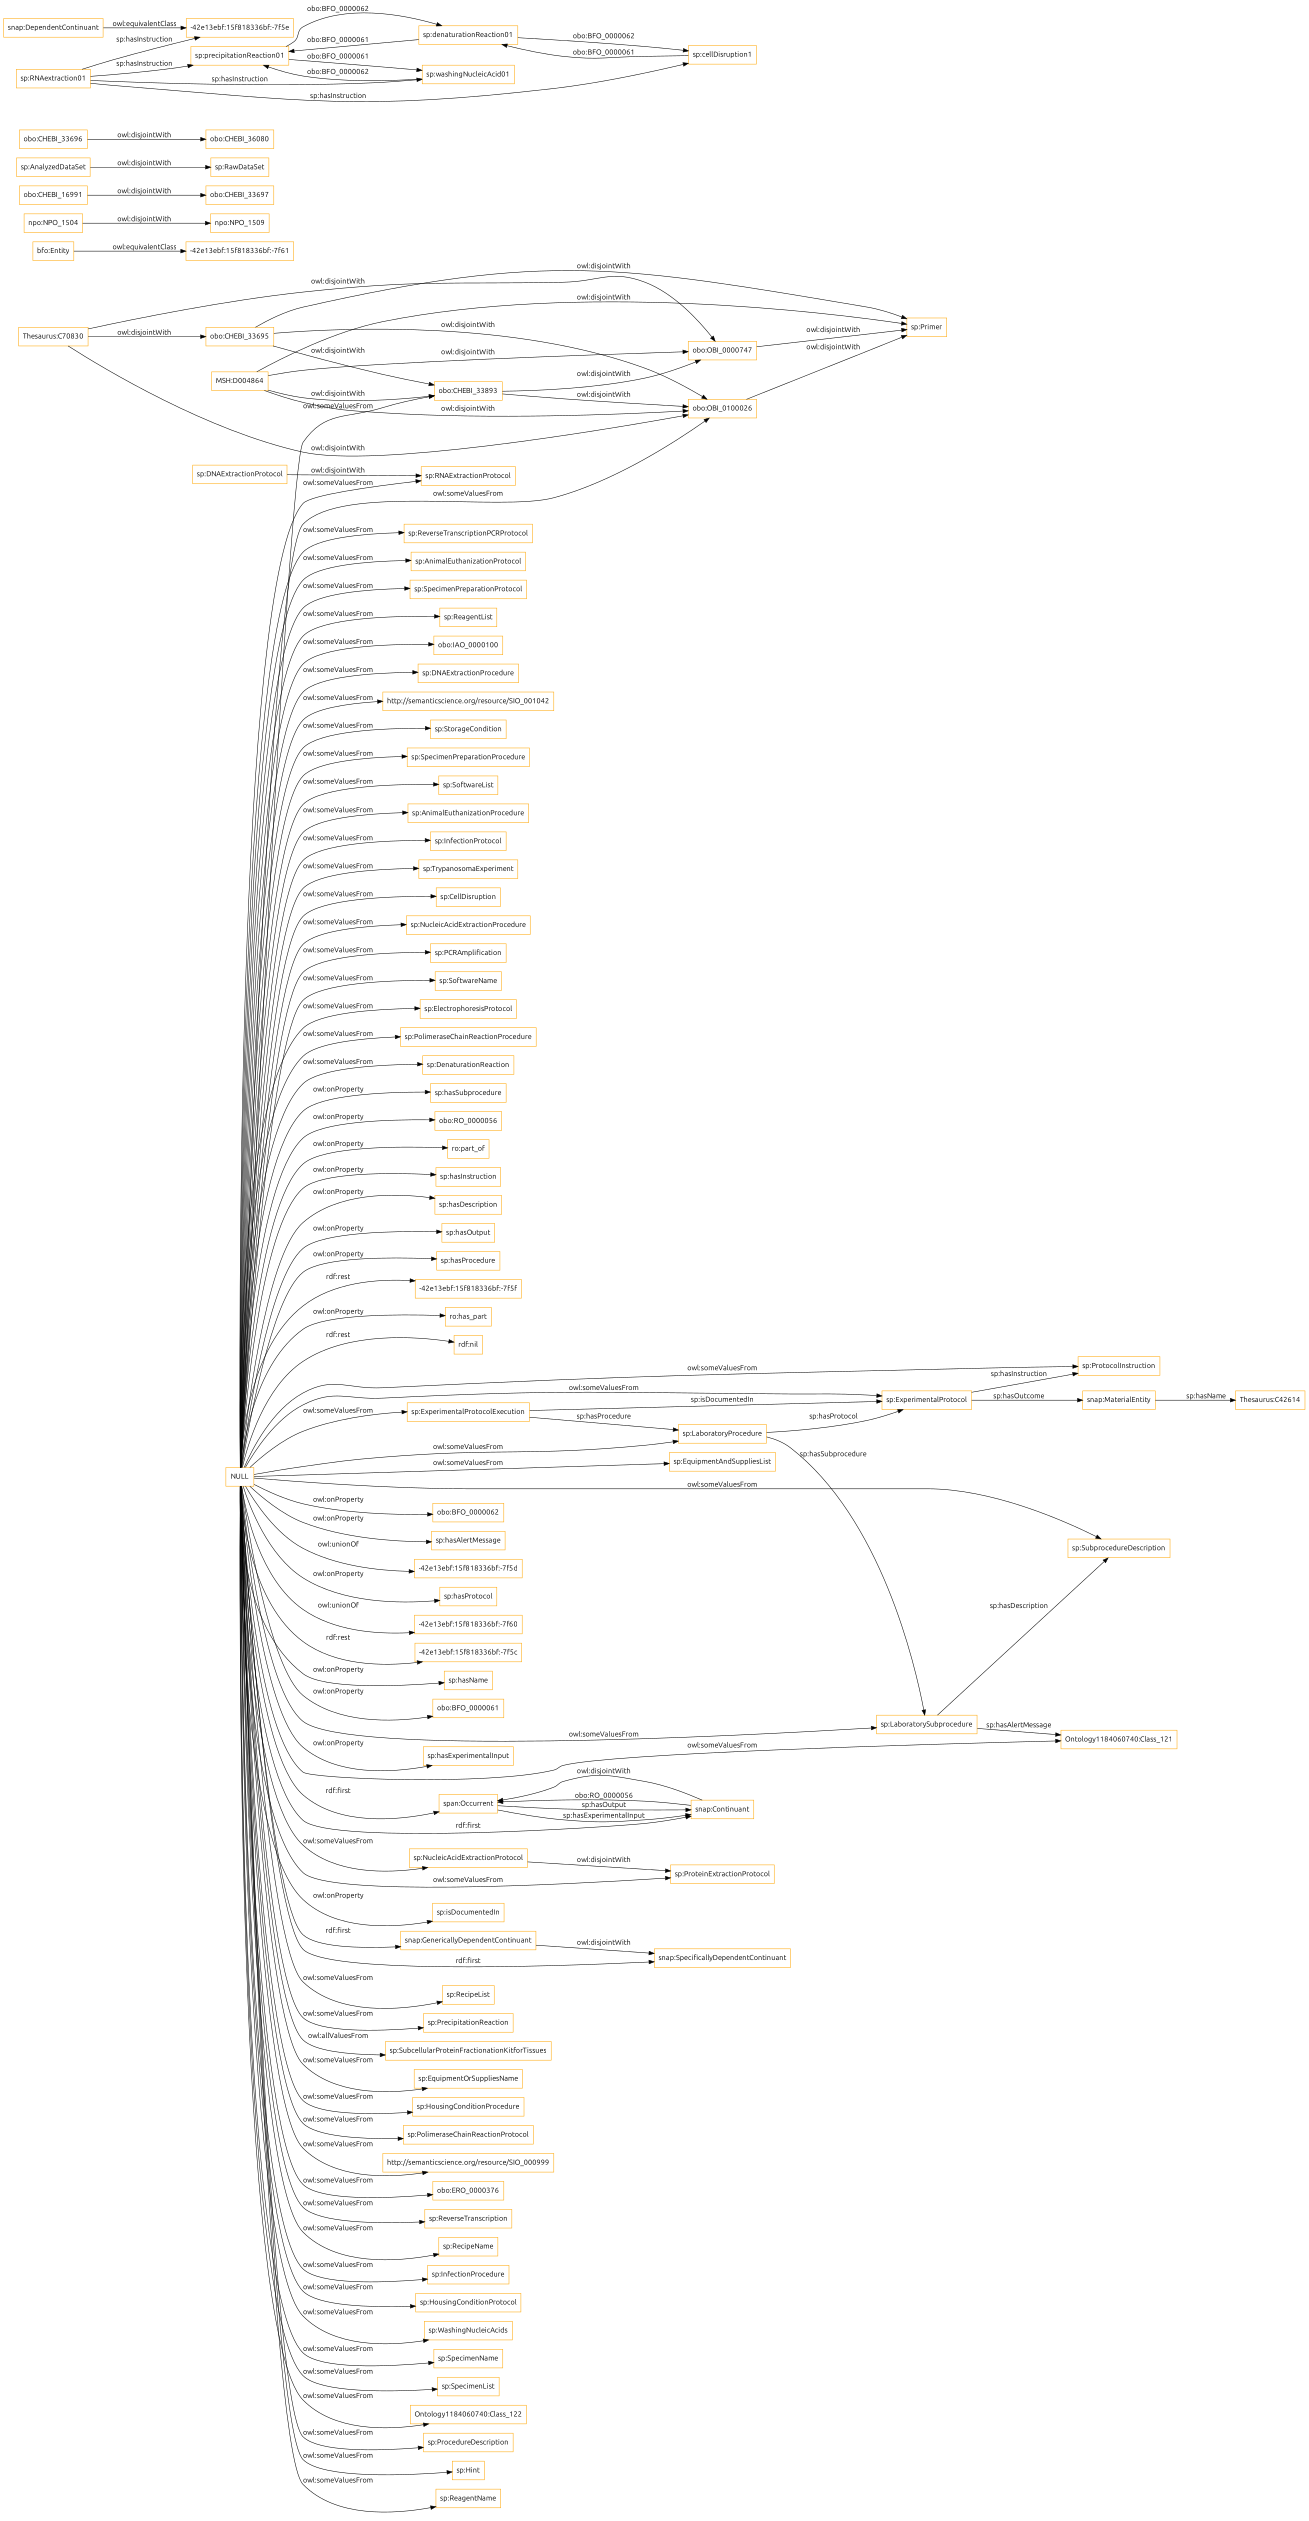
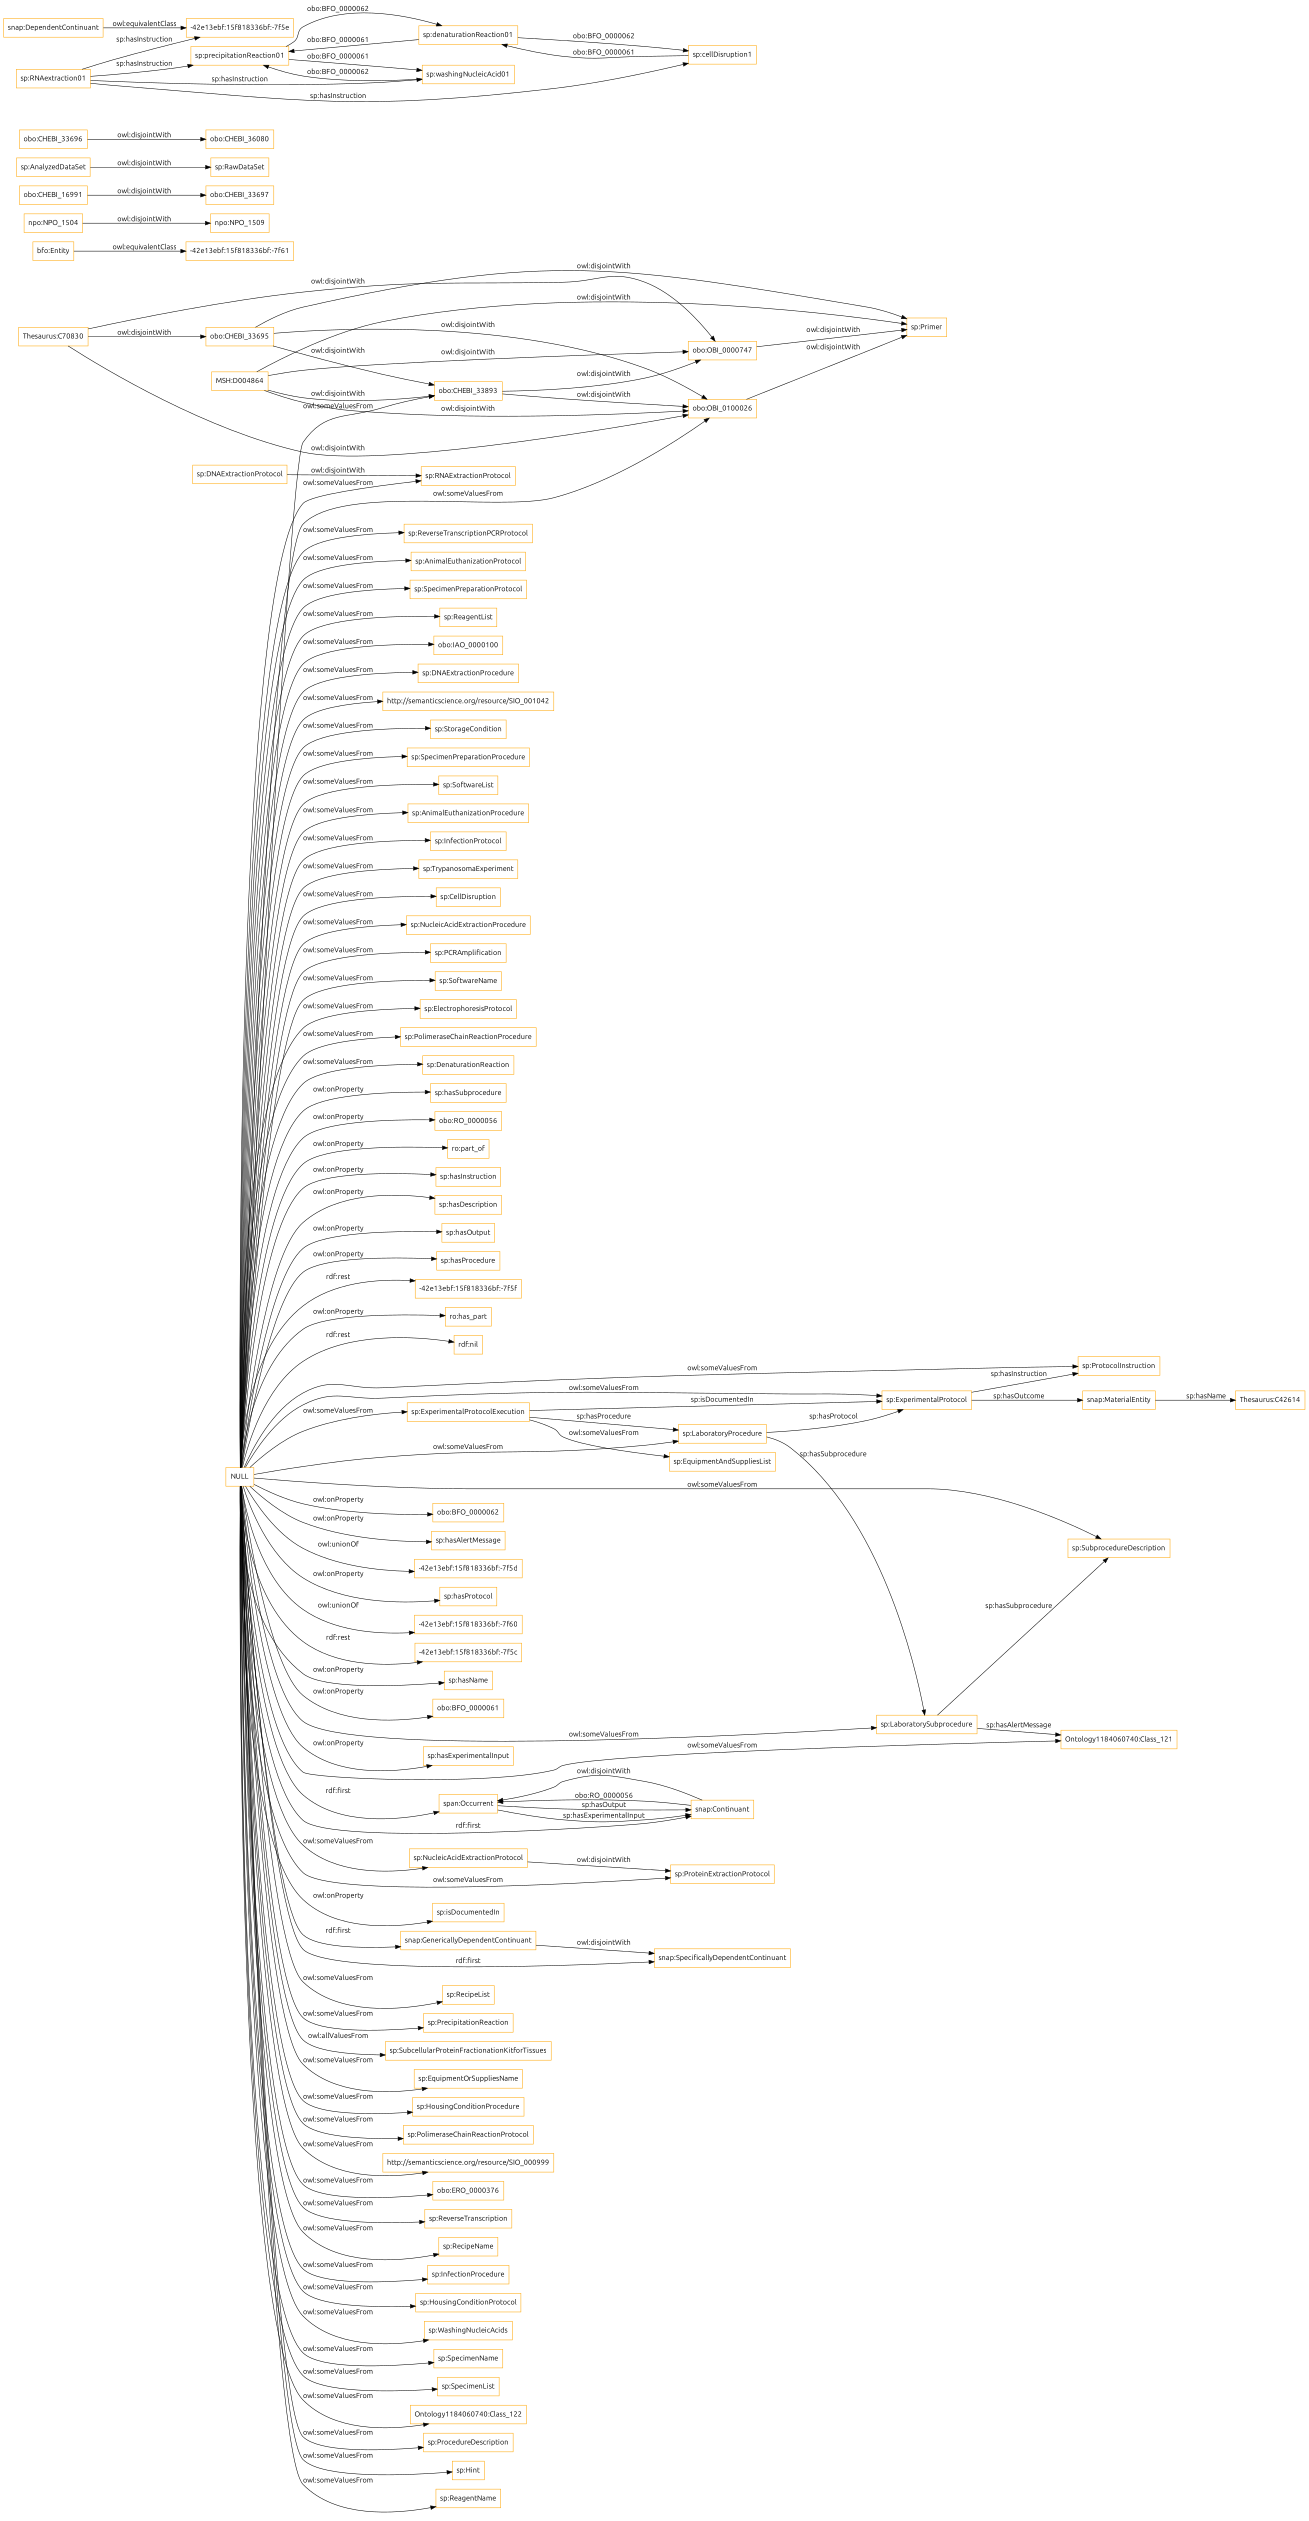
(459, 1470) -> (594, 1446)
(1019, 1606) -> (1019, 1606)
